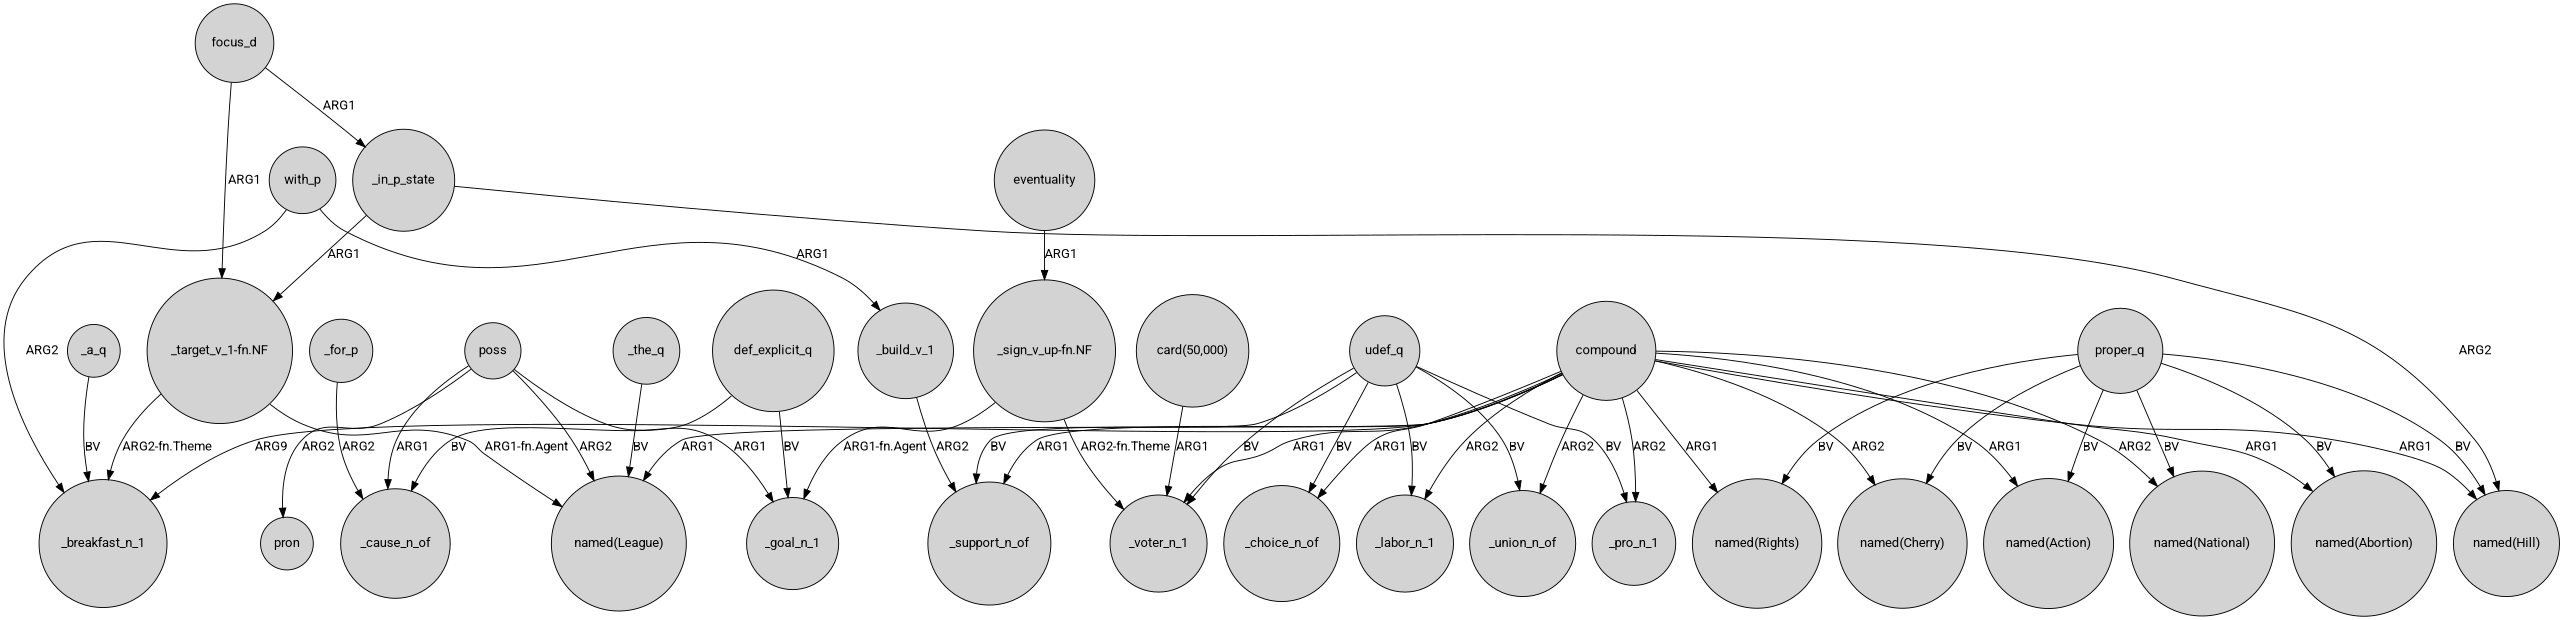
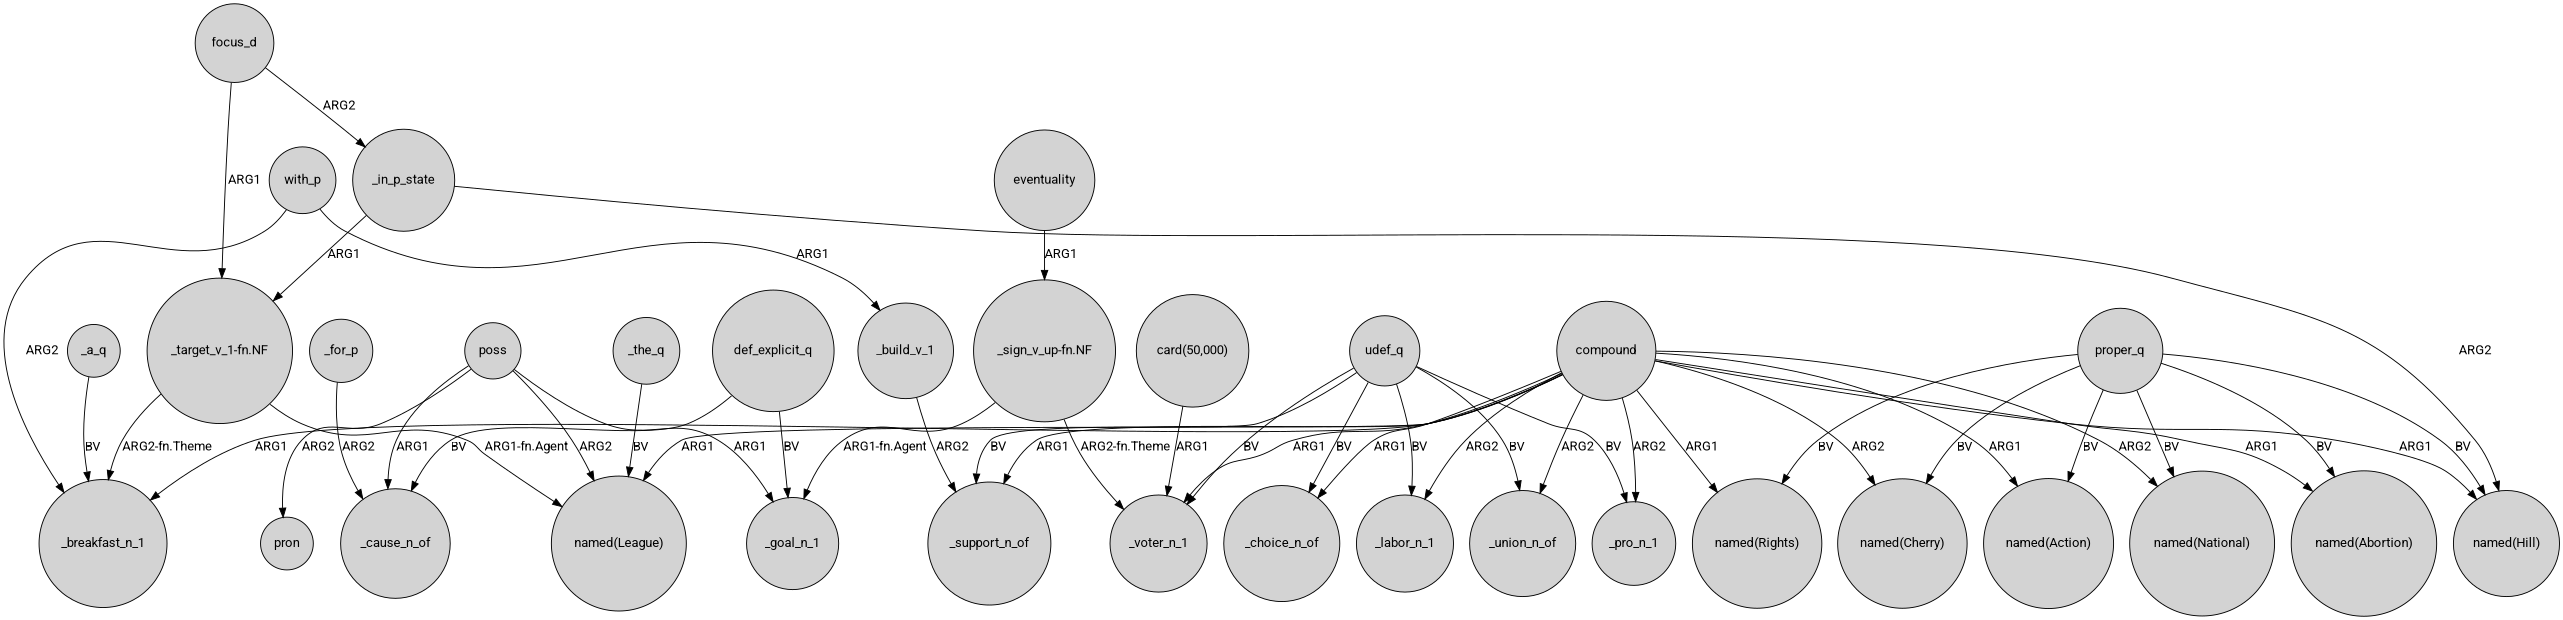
(339, 106) -> (339, 106)
(271, 447) -> (271, 447)
